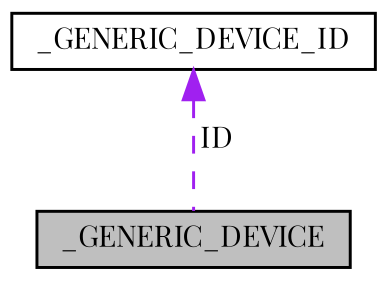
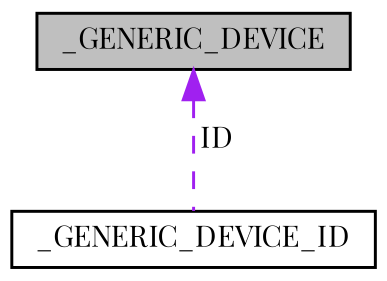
(194, 156) -> (194, 156)
